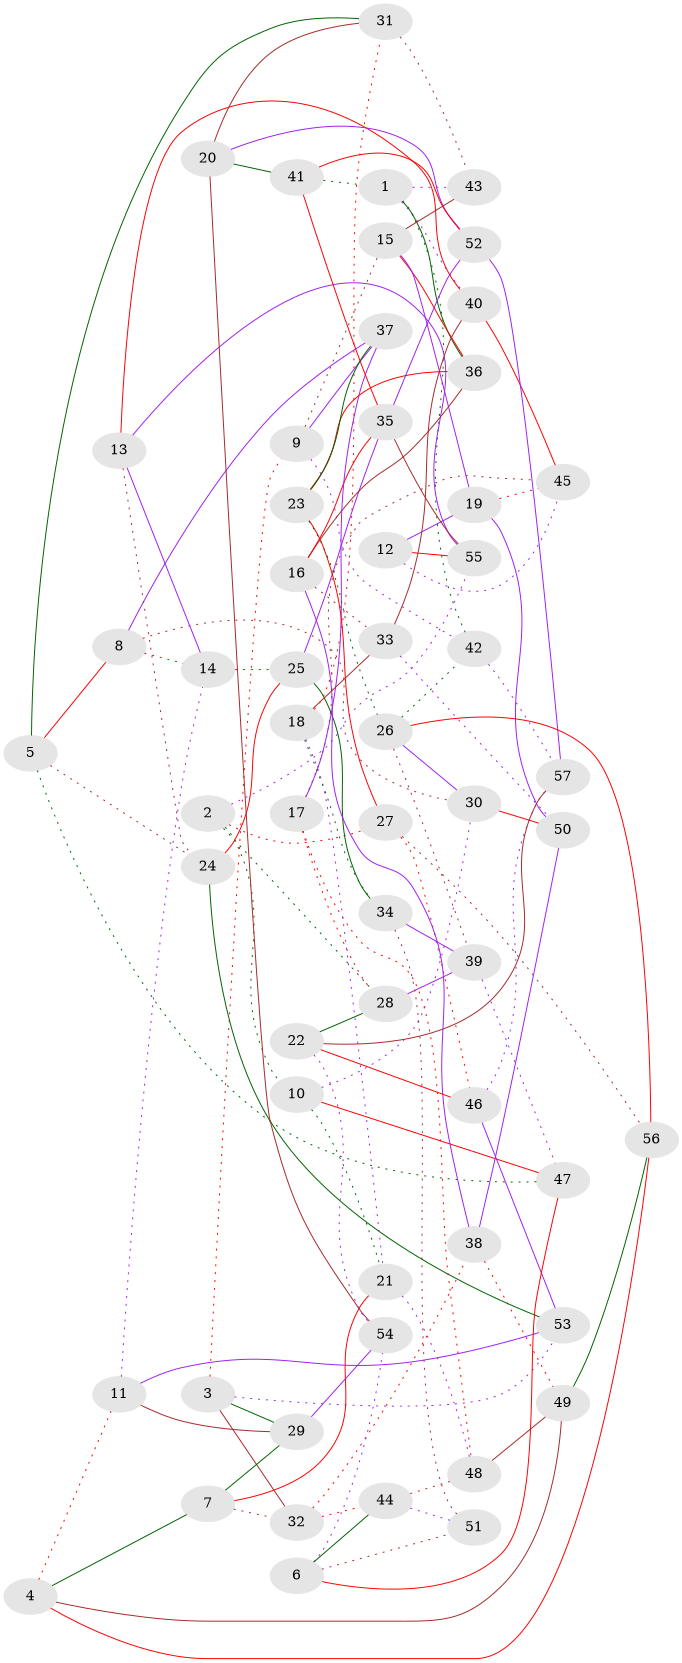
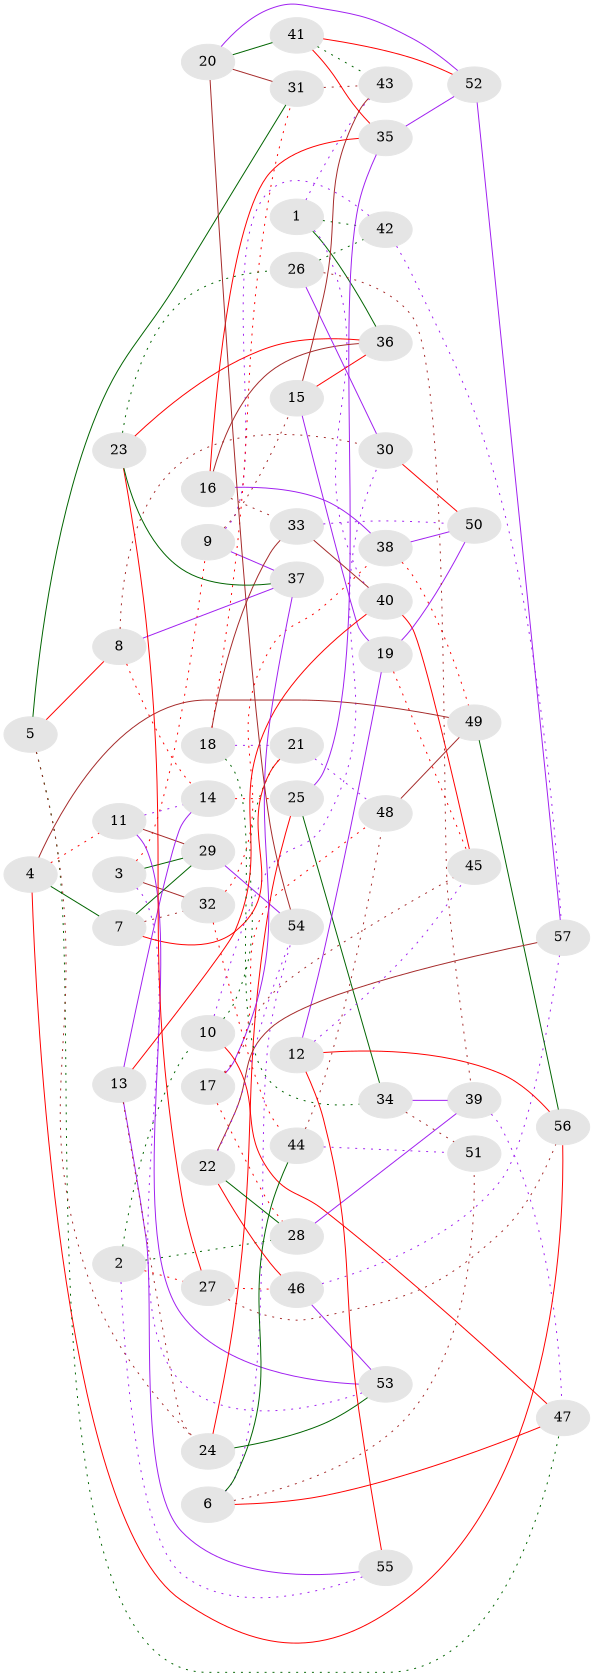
(341, 182) -> (341, 60)
(417, 483) -> none
(626, 839) -> (444, 1058)
